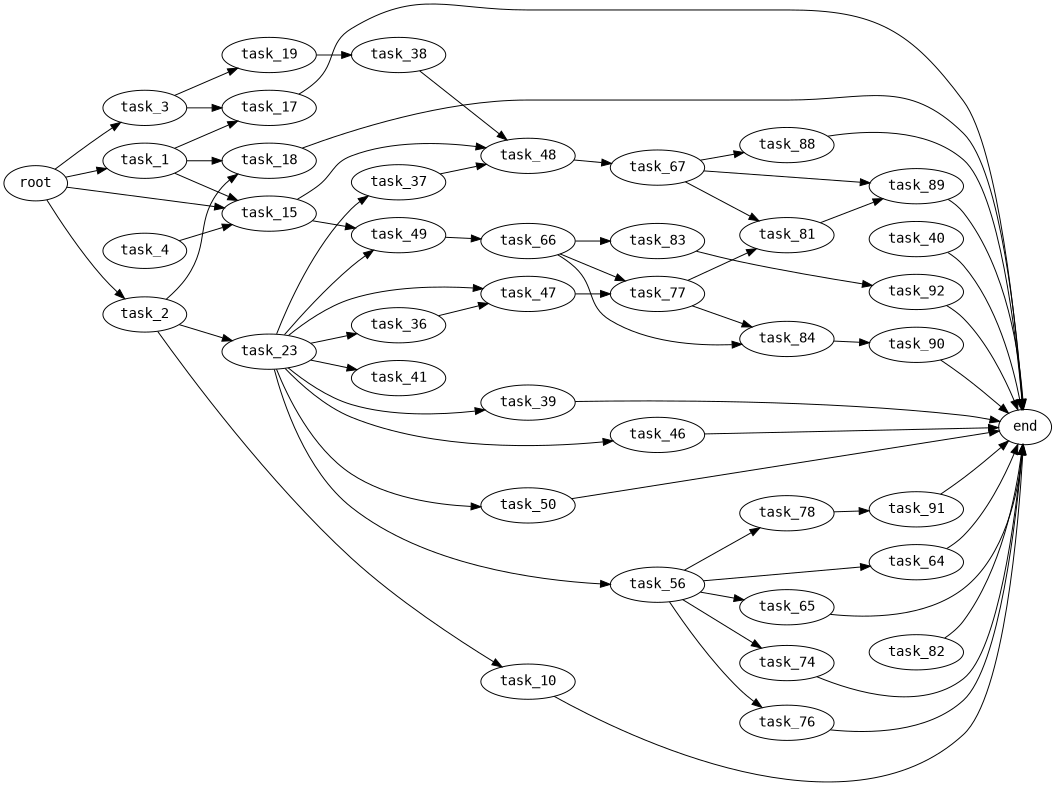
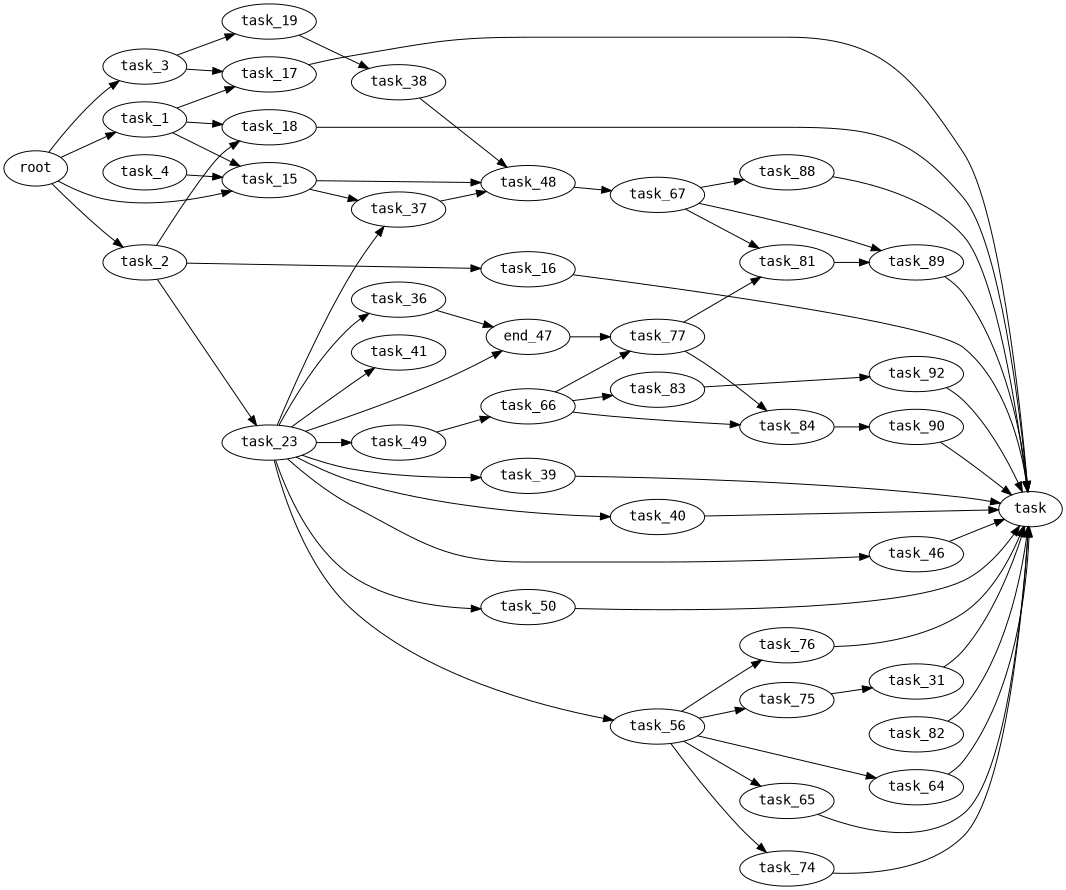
(329, 224) -> (329, 194)
(528, 294) -> (528, 337)
(1025, 427) -> (1030, 509)
none -> (445, 502)
(916, 509) -> (916, 682)
(787, 513) -> (787, 700)
(528, 682) -> (528, 269)
